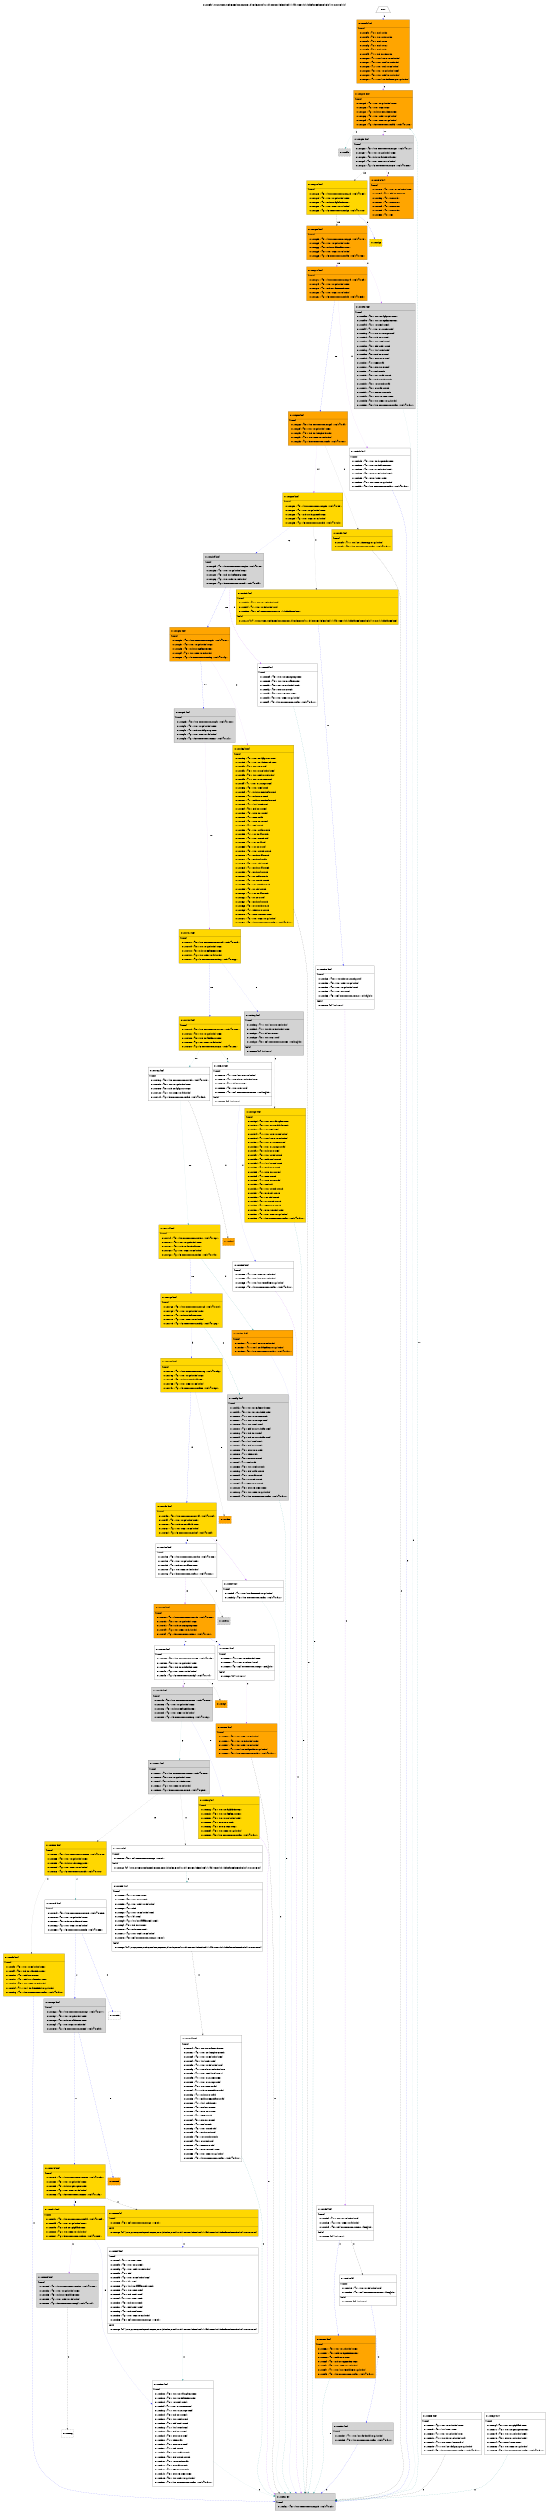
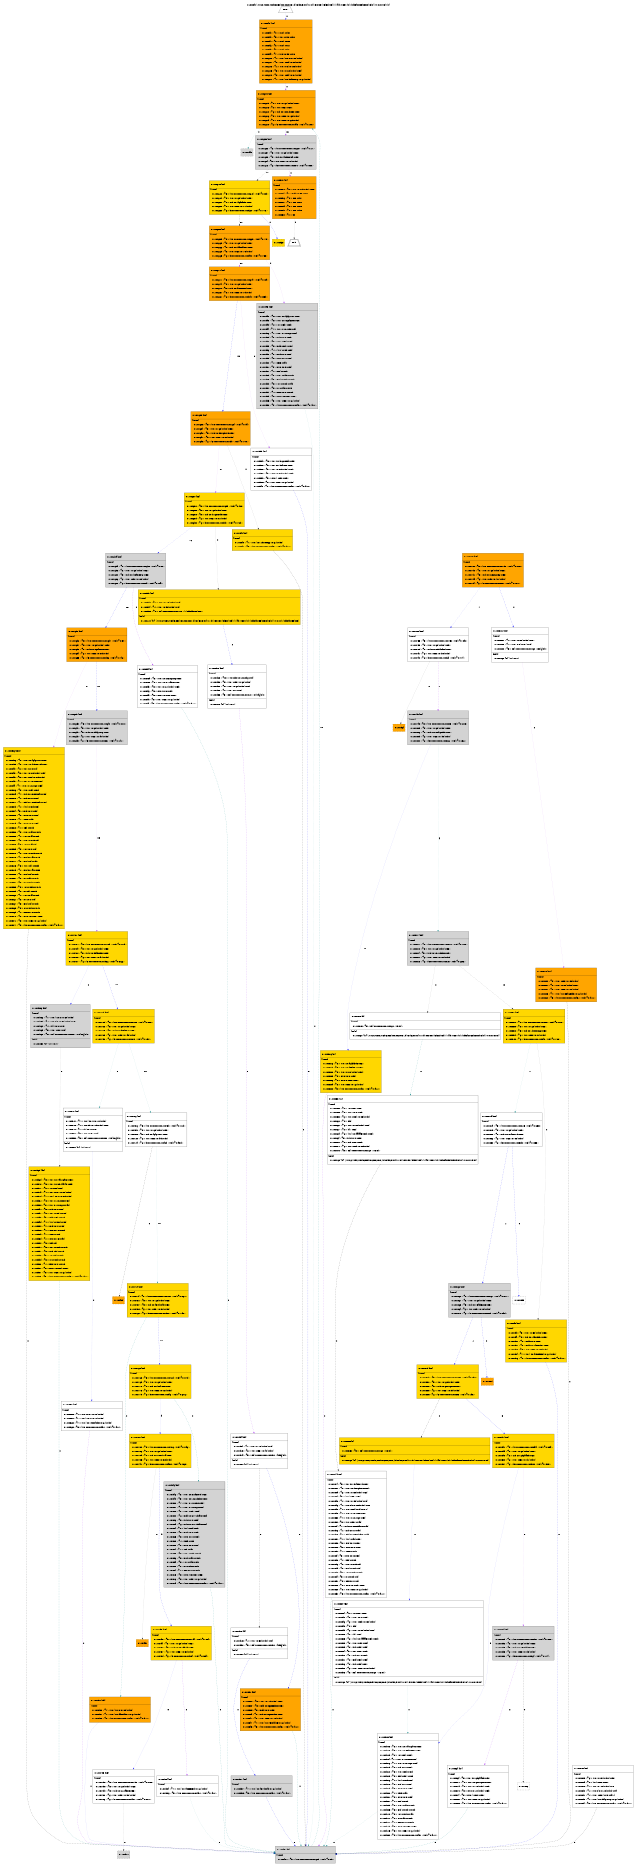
none -> (294, 243)
(185, 1590) -> none
none -> (501, 1712)
